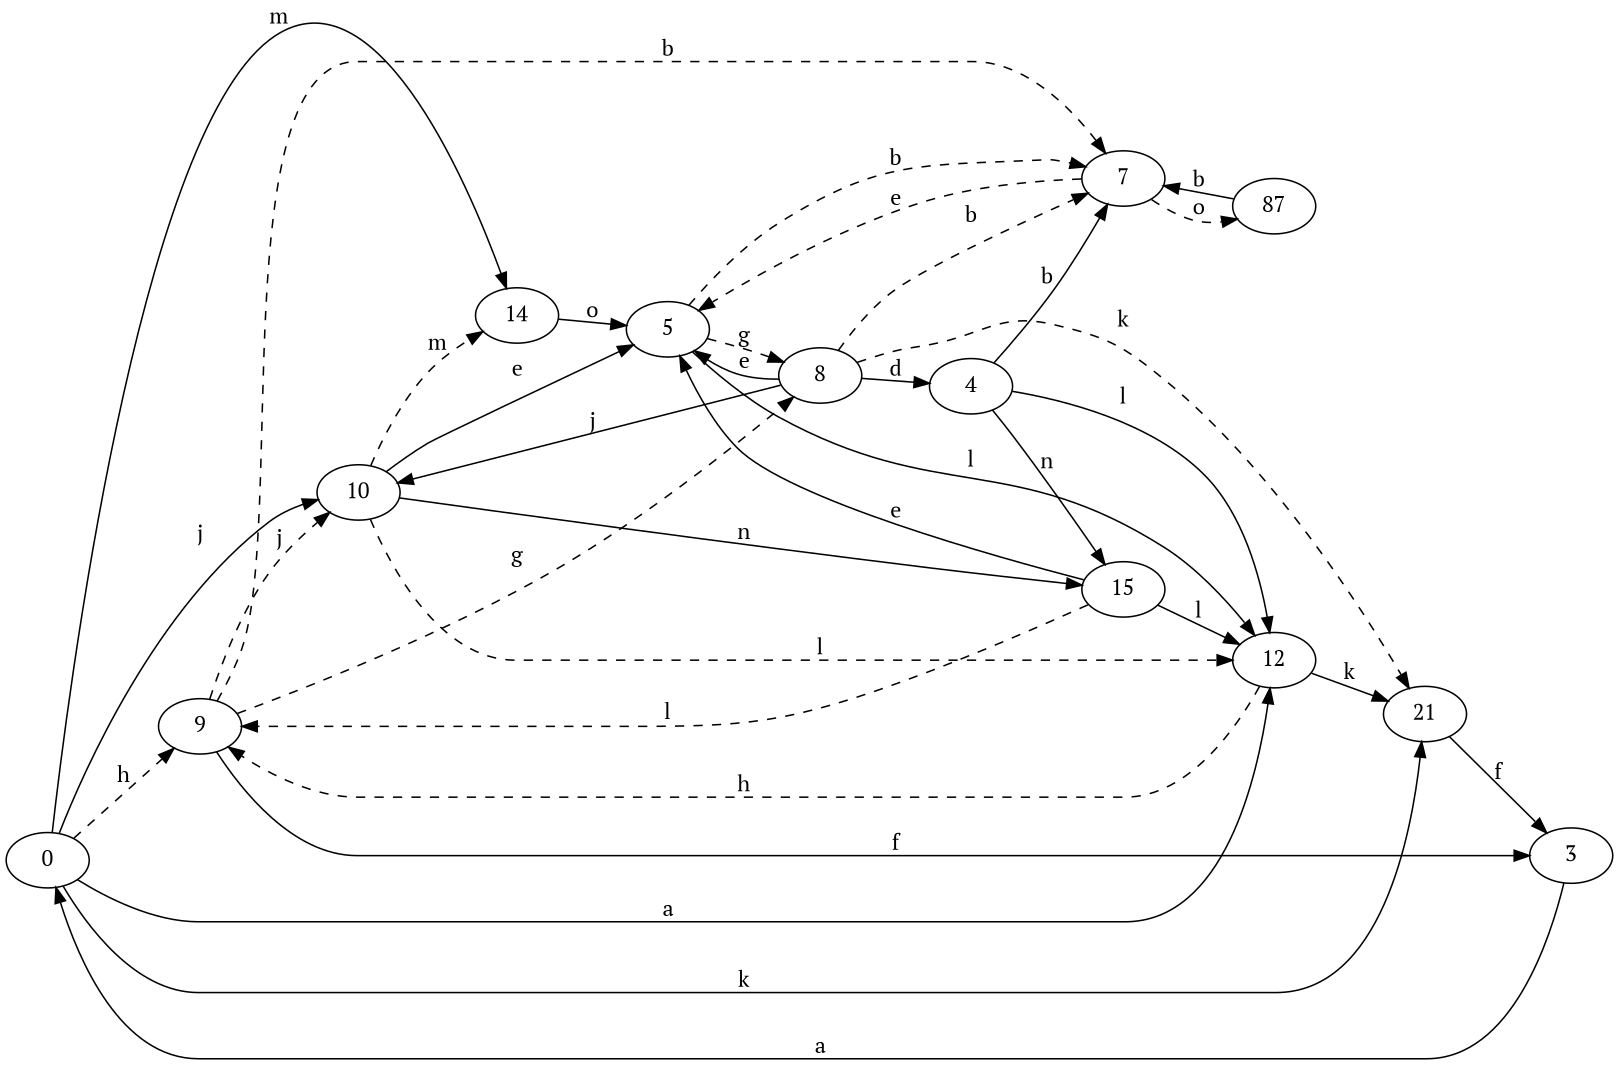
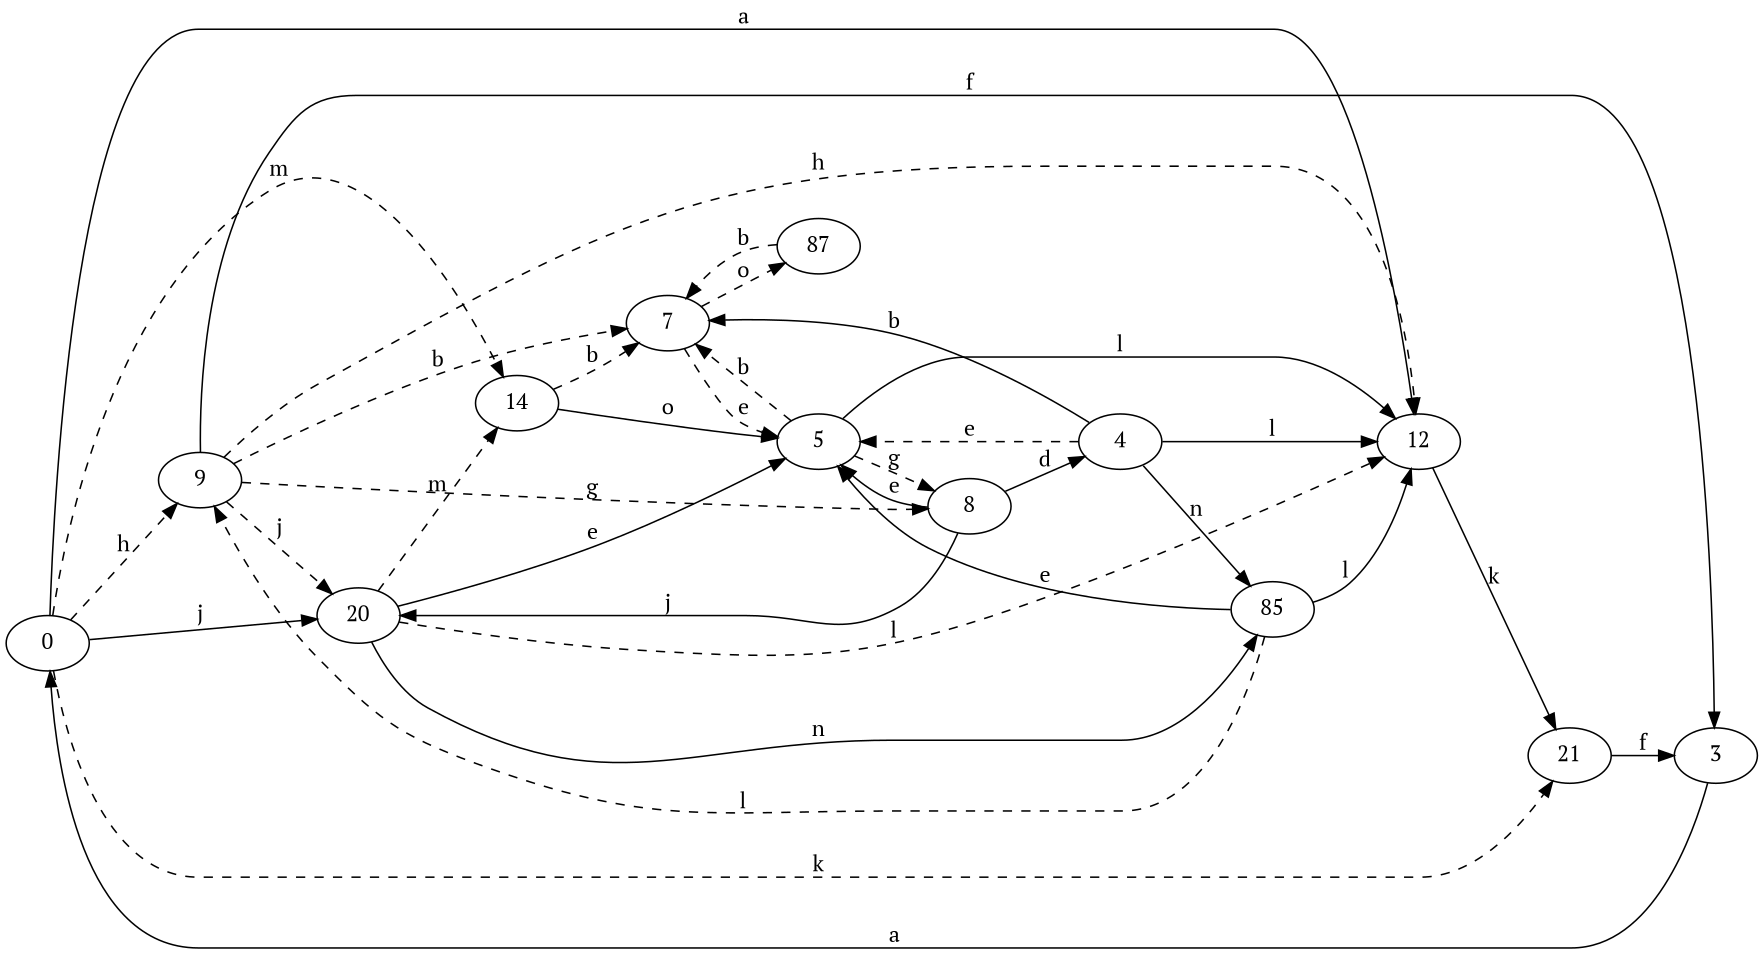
(1206, 194) -> (732, 256)
(165, 241) -> (204, 248)
(945, 261) -> (590, 372)
(1184, 397) -> none
none -> (977, 442)
(359, 492) -> (359, 616)
(1123, 589) -> (1273, 609)
(770, 797) -> (862, 175)
(797, 993) -> (751, 877)
